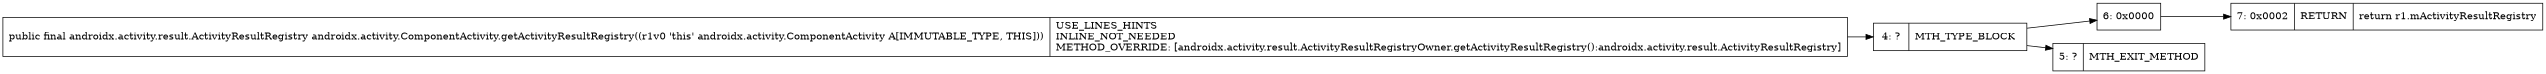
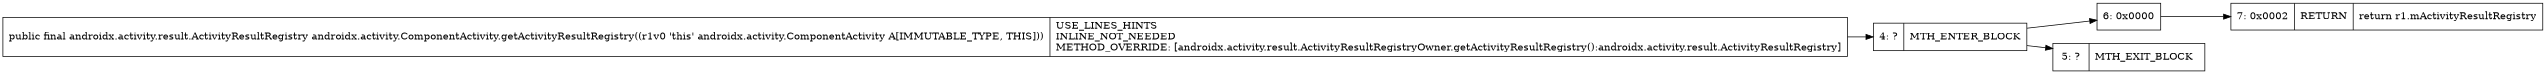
(1965, 37) -> (1965, 37)
(2144, 57) -> (2144, 57)
